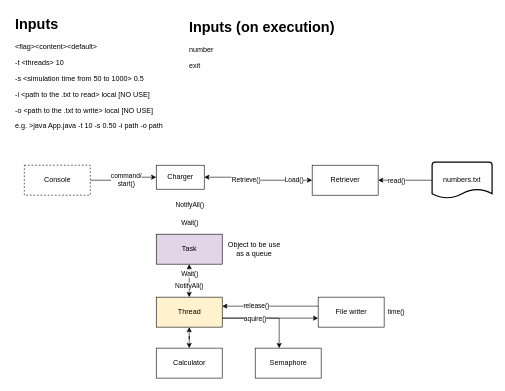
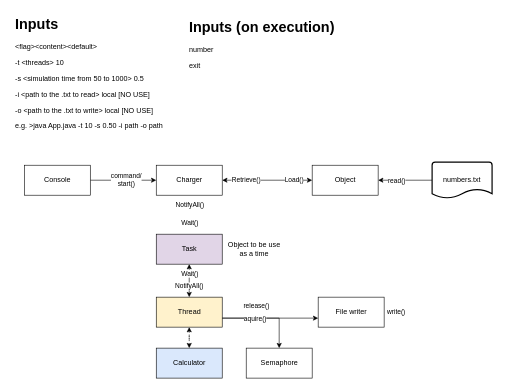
(180, 177) -> (189, 180)
(57, 180) -> (57, 180)
(346, 180) -> (346, 180)
(254, 249) -> (254, 249)
(227, 306) -> none
(397, 312) -> (397, 312)
(189, 338) -> (189, 338)
(189, 363) -> (189, 363)
(288, 363) -> (279, 363)
